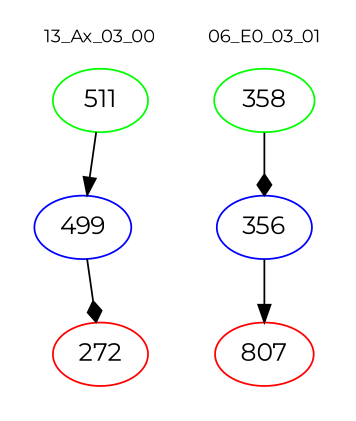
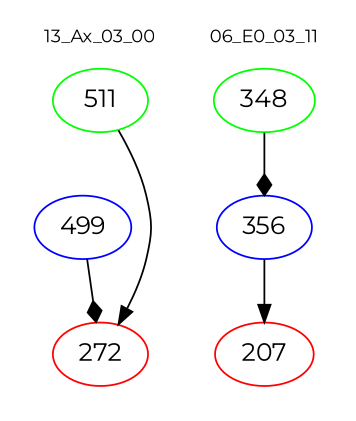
(264, 38) -> (264, 38)
(264, 100) -> (264, 100)
(93, 155) -> (150, 218)
(264, 354) -> (264, 354)
